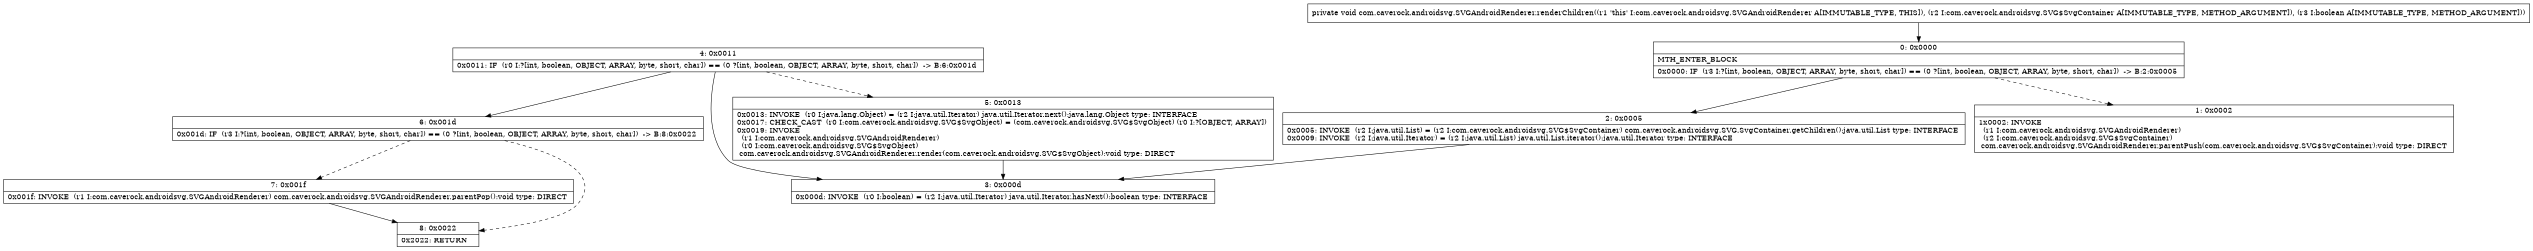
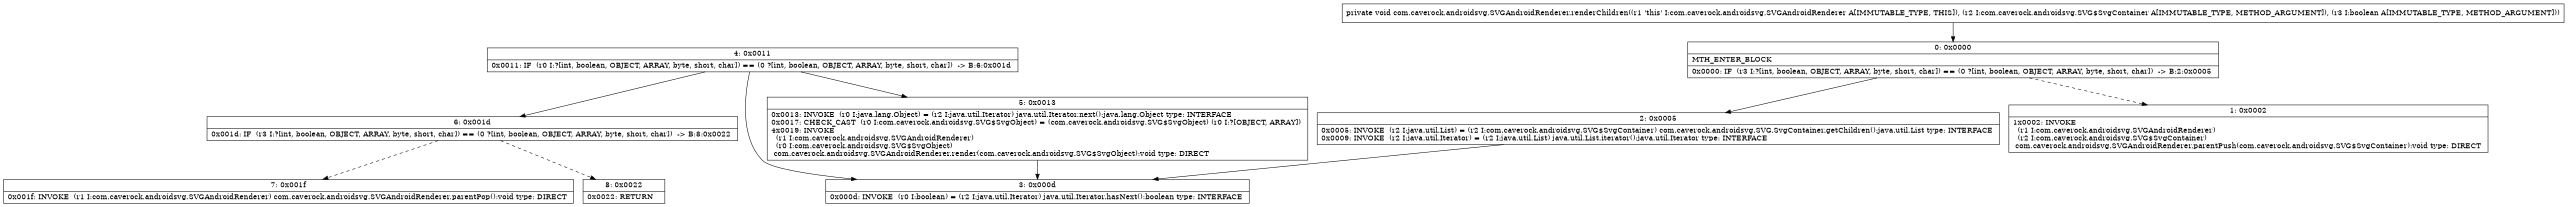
(817, 84) -> (851, 84)
(771, 130) -> (805, 130)
(361, 212) -> none
(438, 240) -> (624, 197)
